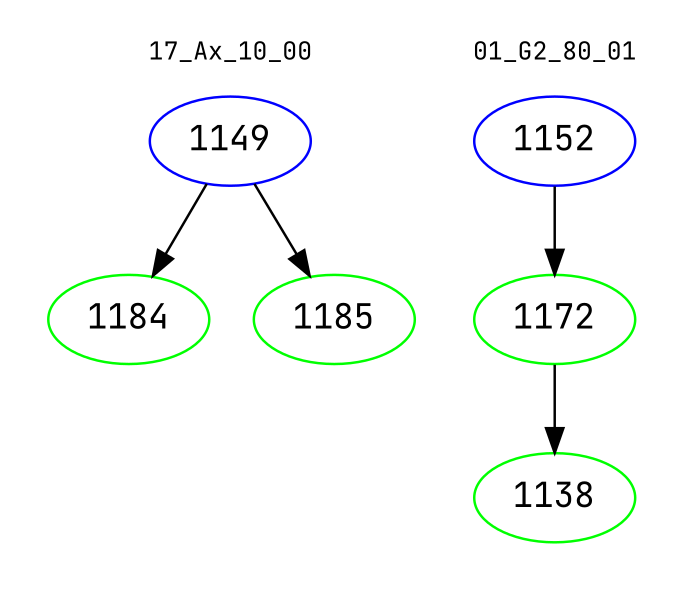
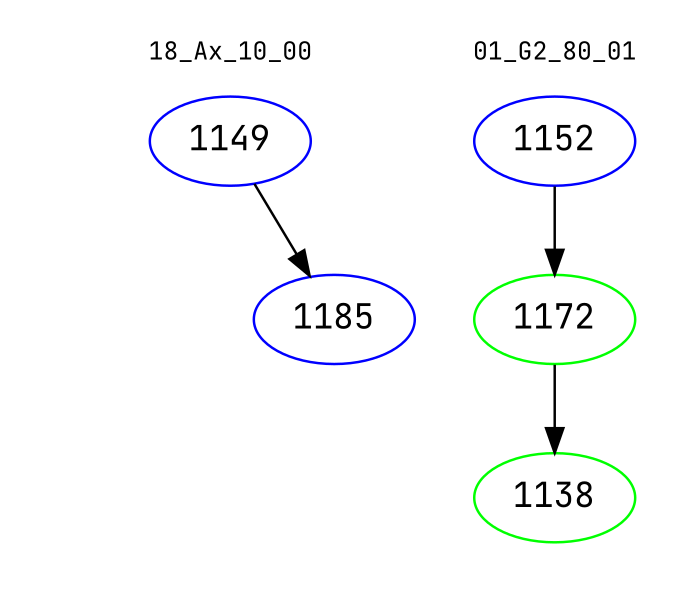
(232, 53) -> (232, 53)
(129, 319) -> none
(334, 319) -> (334, 319)
